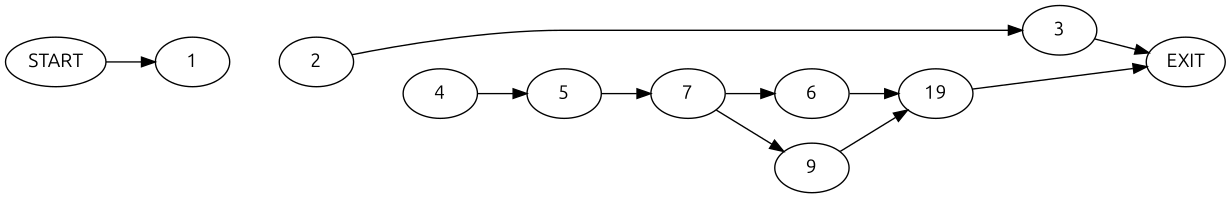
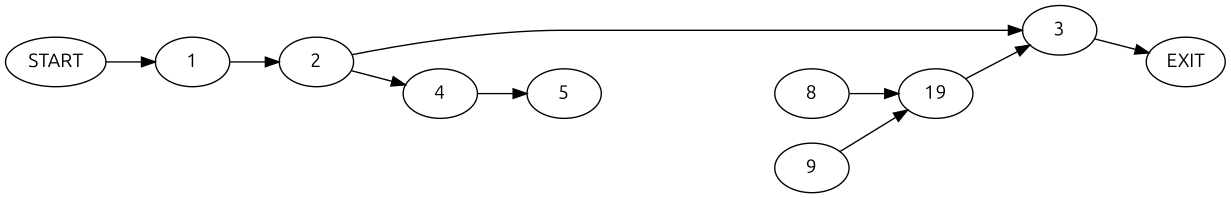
none -> (248, 62)
none -> (372, 76)
(1053, 79) -> (992, 65)
(688, 94) -> none
(812, 94) -> (812, 94)
